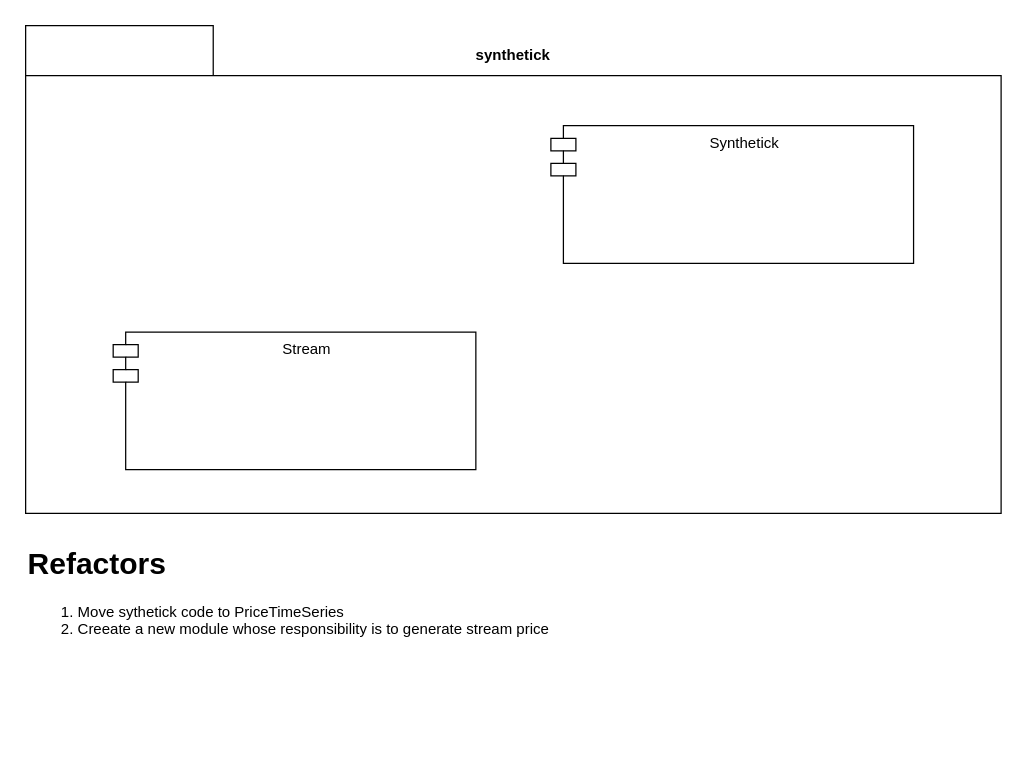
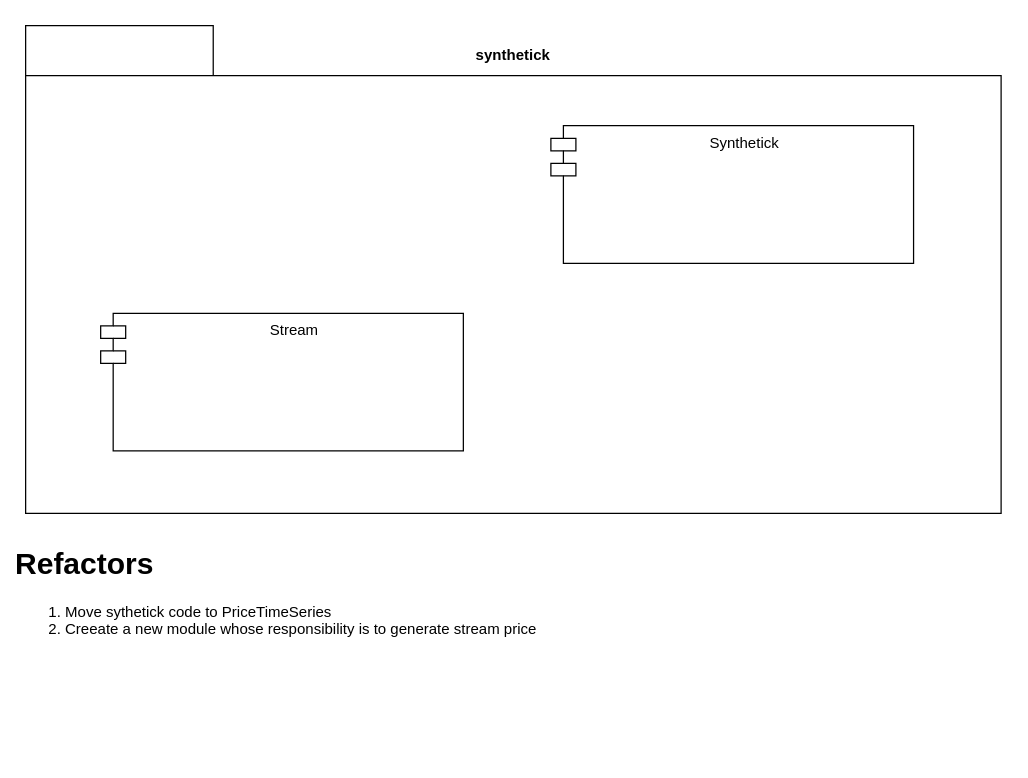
(294, 401) -> (282, 382)
(307, 644) -> (294, 644)
